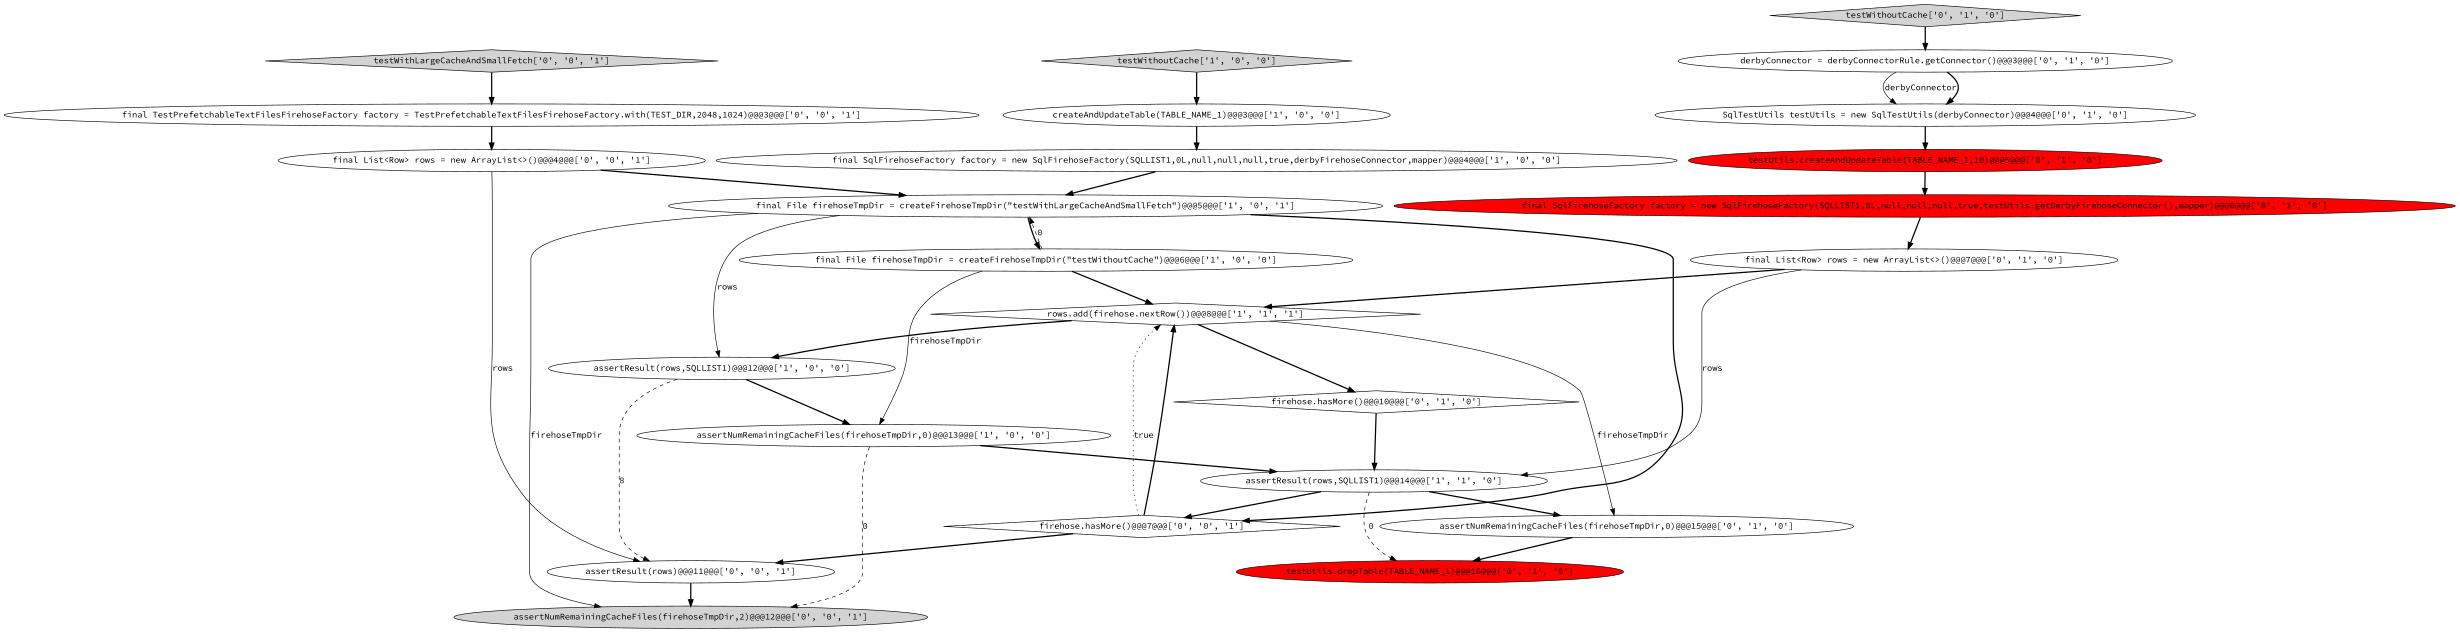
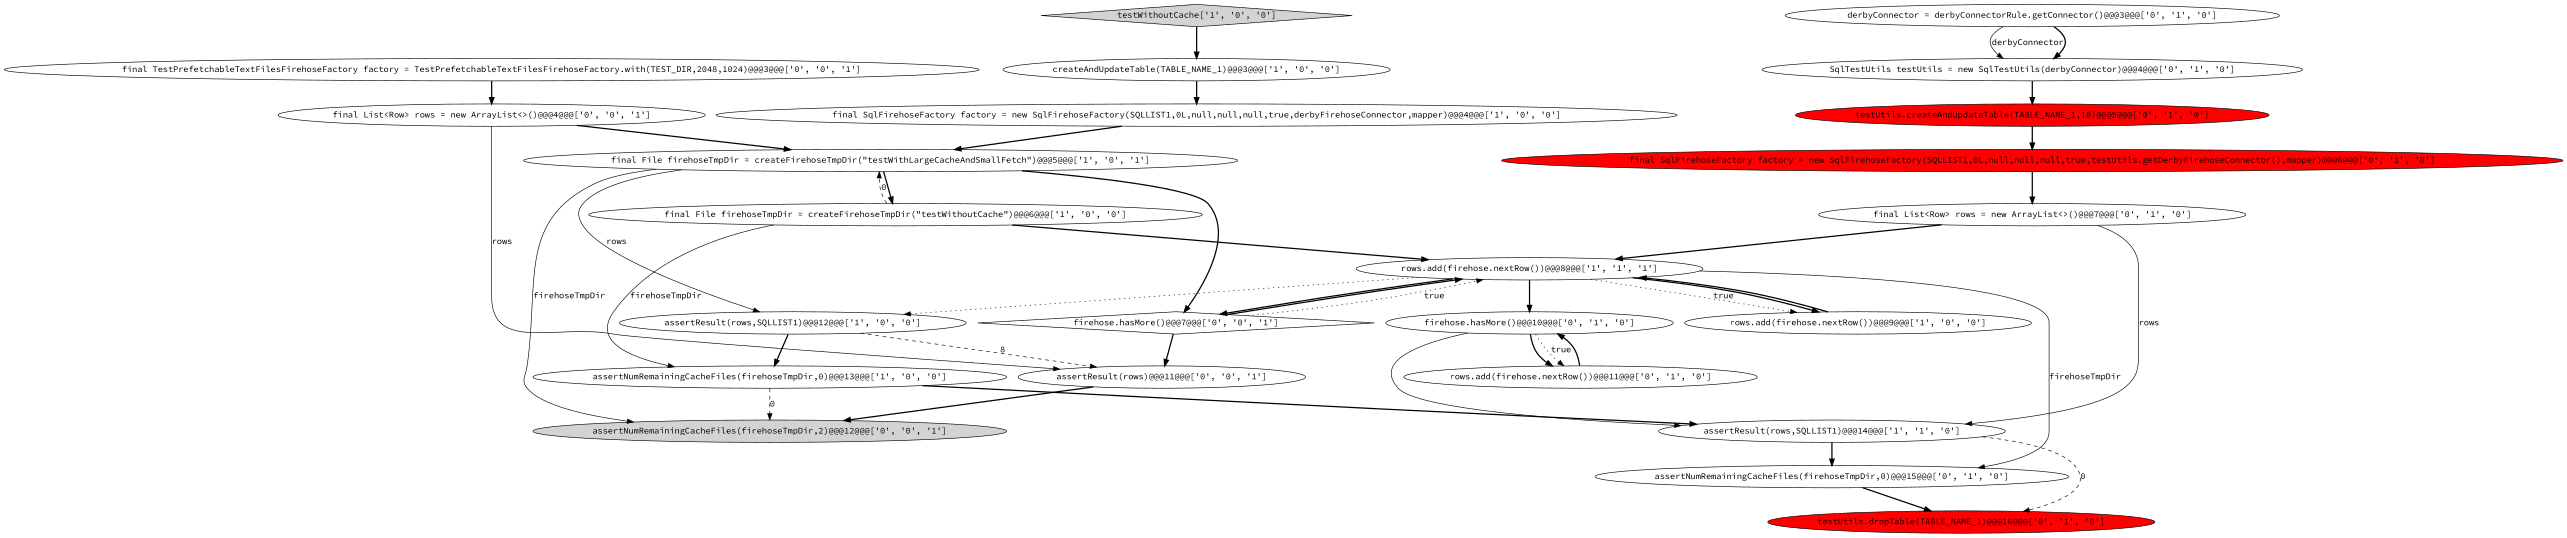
(1925, 16) -> none
(492, 61) -> none
(1176, 314) -> (1530, 269)
none -> (1858, 323)
(924, 334) -> (1164, 296)
none -> (1581, 377)
(1376, 402) -> (1530, 323)
(1375, 438) -> (1481, 410)
(1256, 504) -> (1340, 295)
